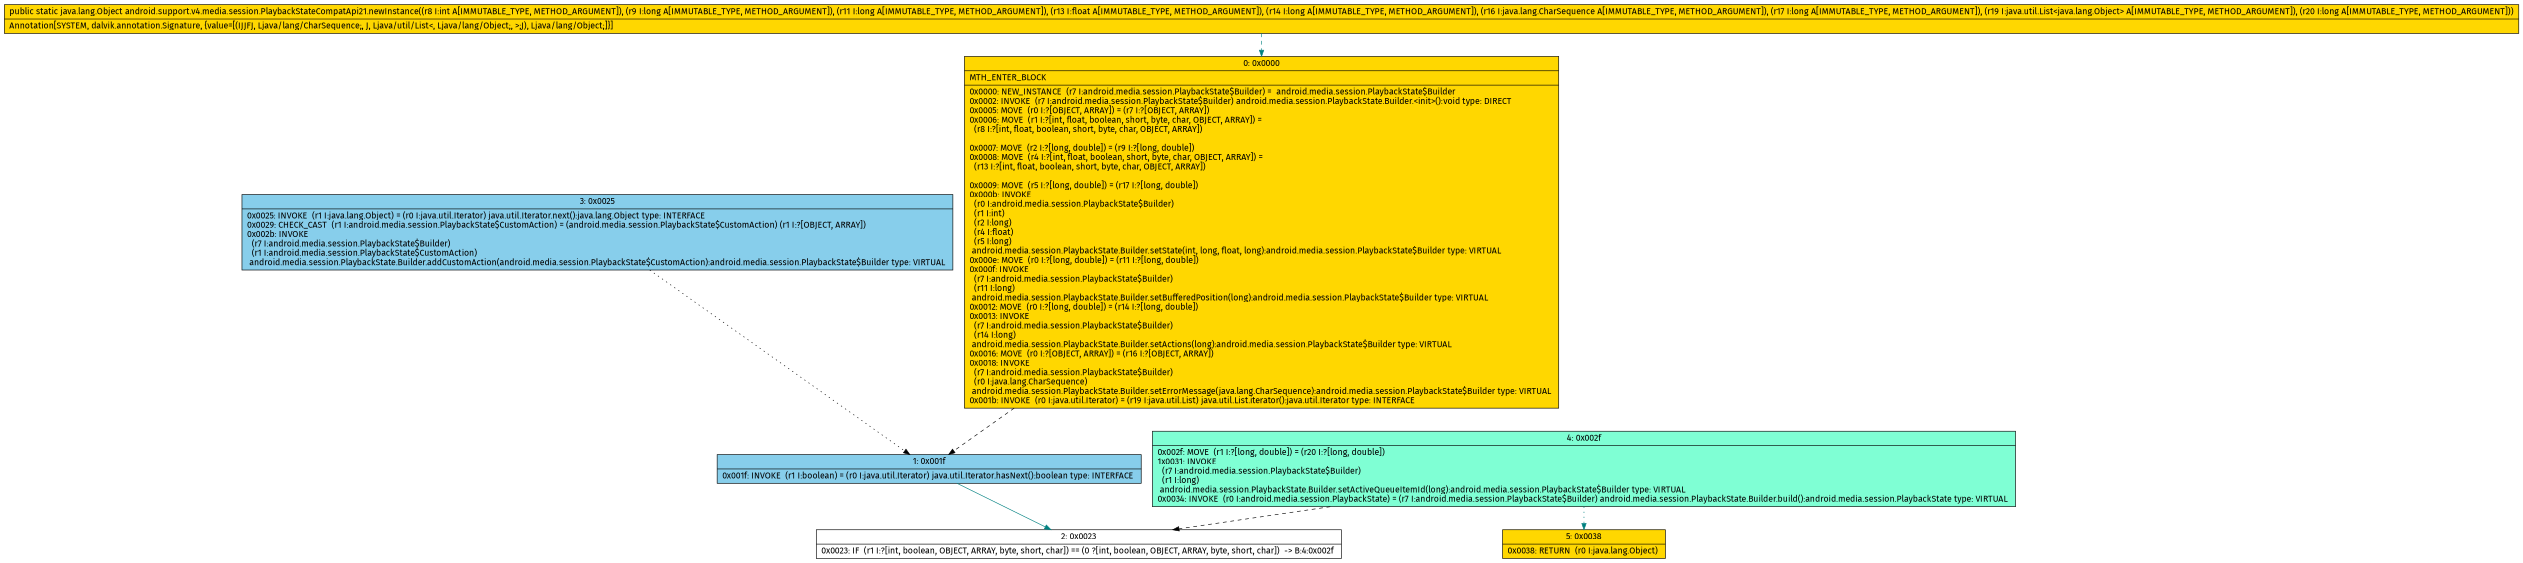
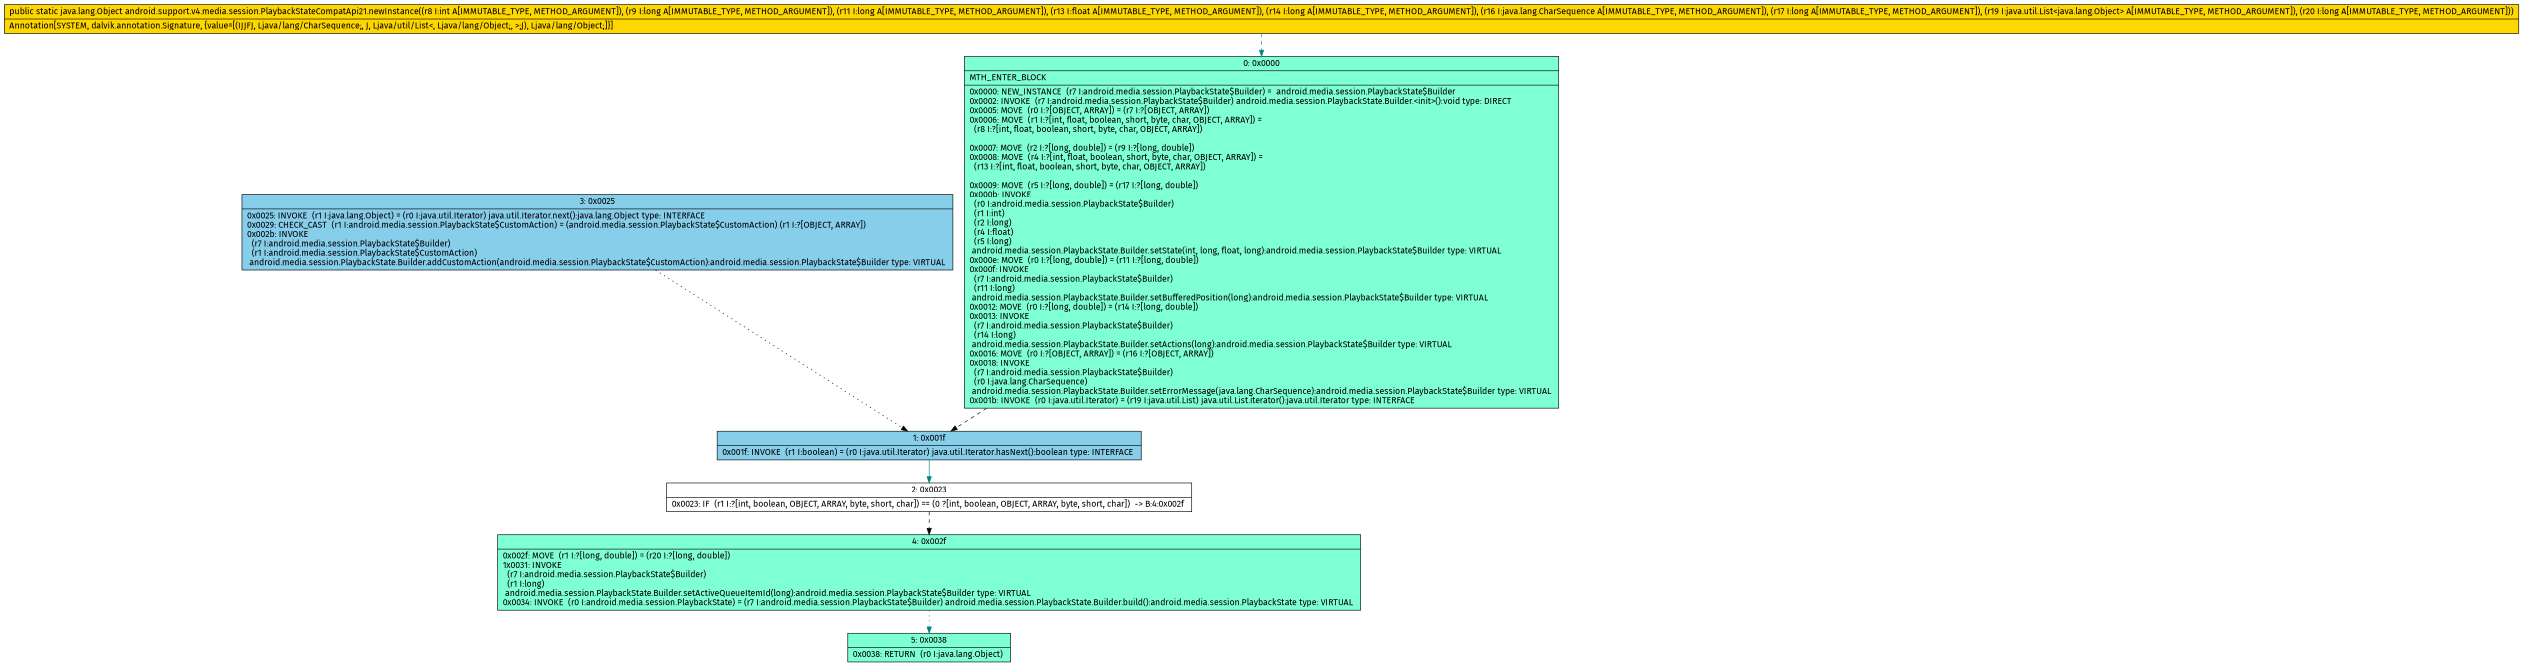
(1262, 232) -> (1262, 232)
(1255, 518) -> (929, 520)
(1584, 544) -> (929, 648)
